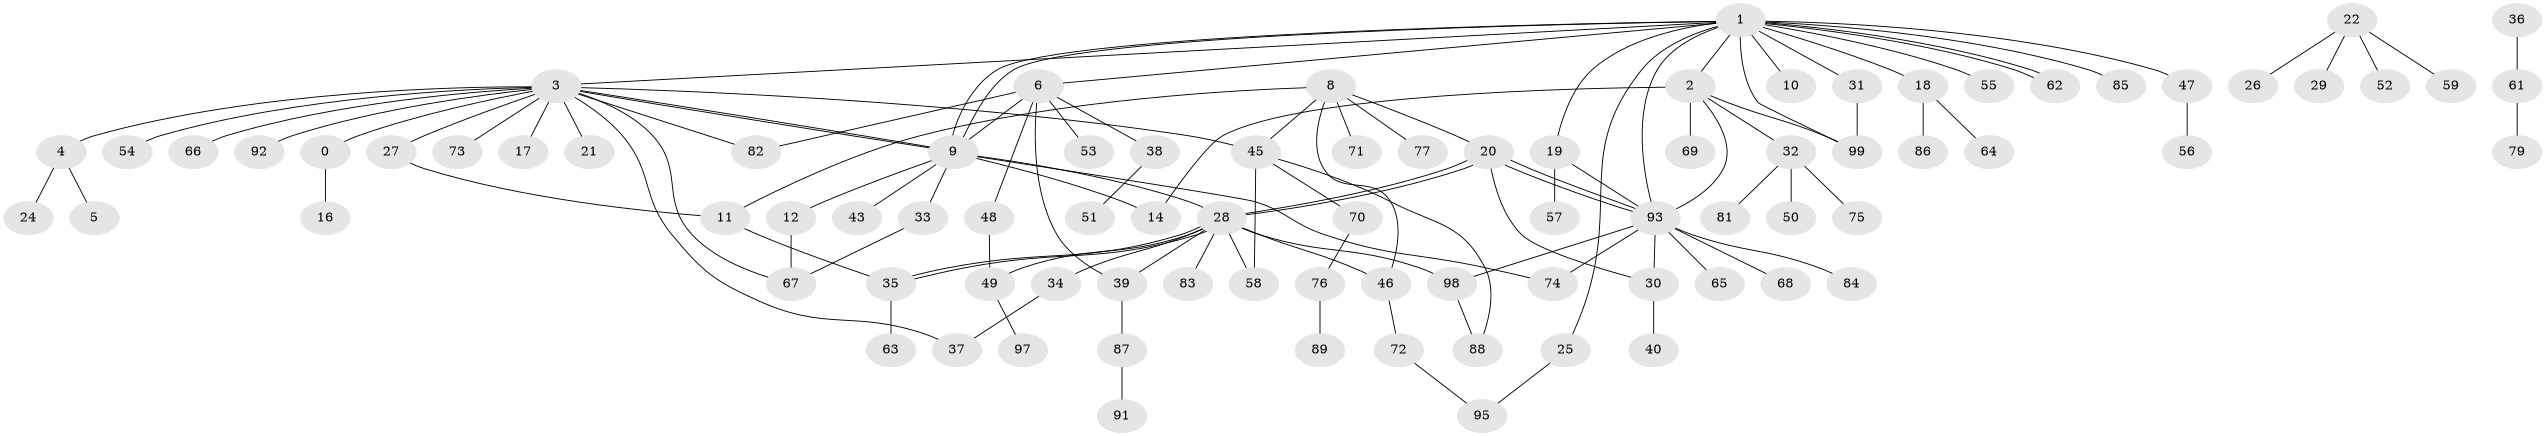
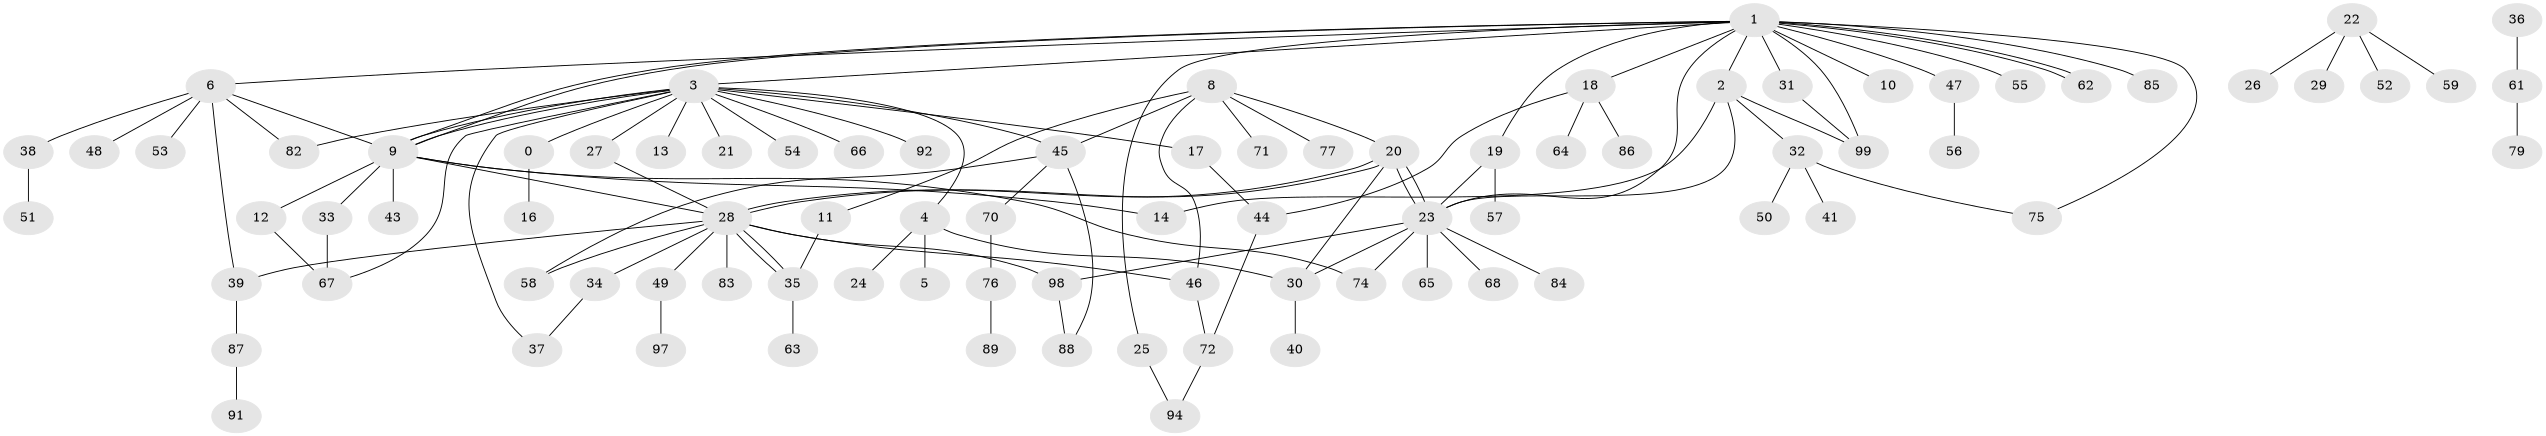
none -> (2091, 45)
(457, 152) -> (661, 152)
(1690, 152) -> none
(554, 198) -> (666, 187)
none -> (1262, 218)
(1656, 218) -> (1427, 218)
(1725, 218) -> (1831, 218)
(990, 251) -> none
none -> (1107, 256)
(1482, 416) -> (1175, 416)
